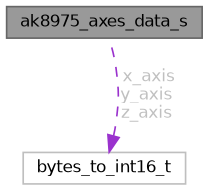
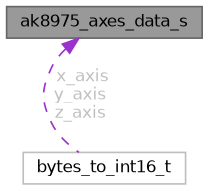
(118, 87) -> (45, 104)
